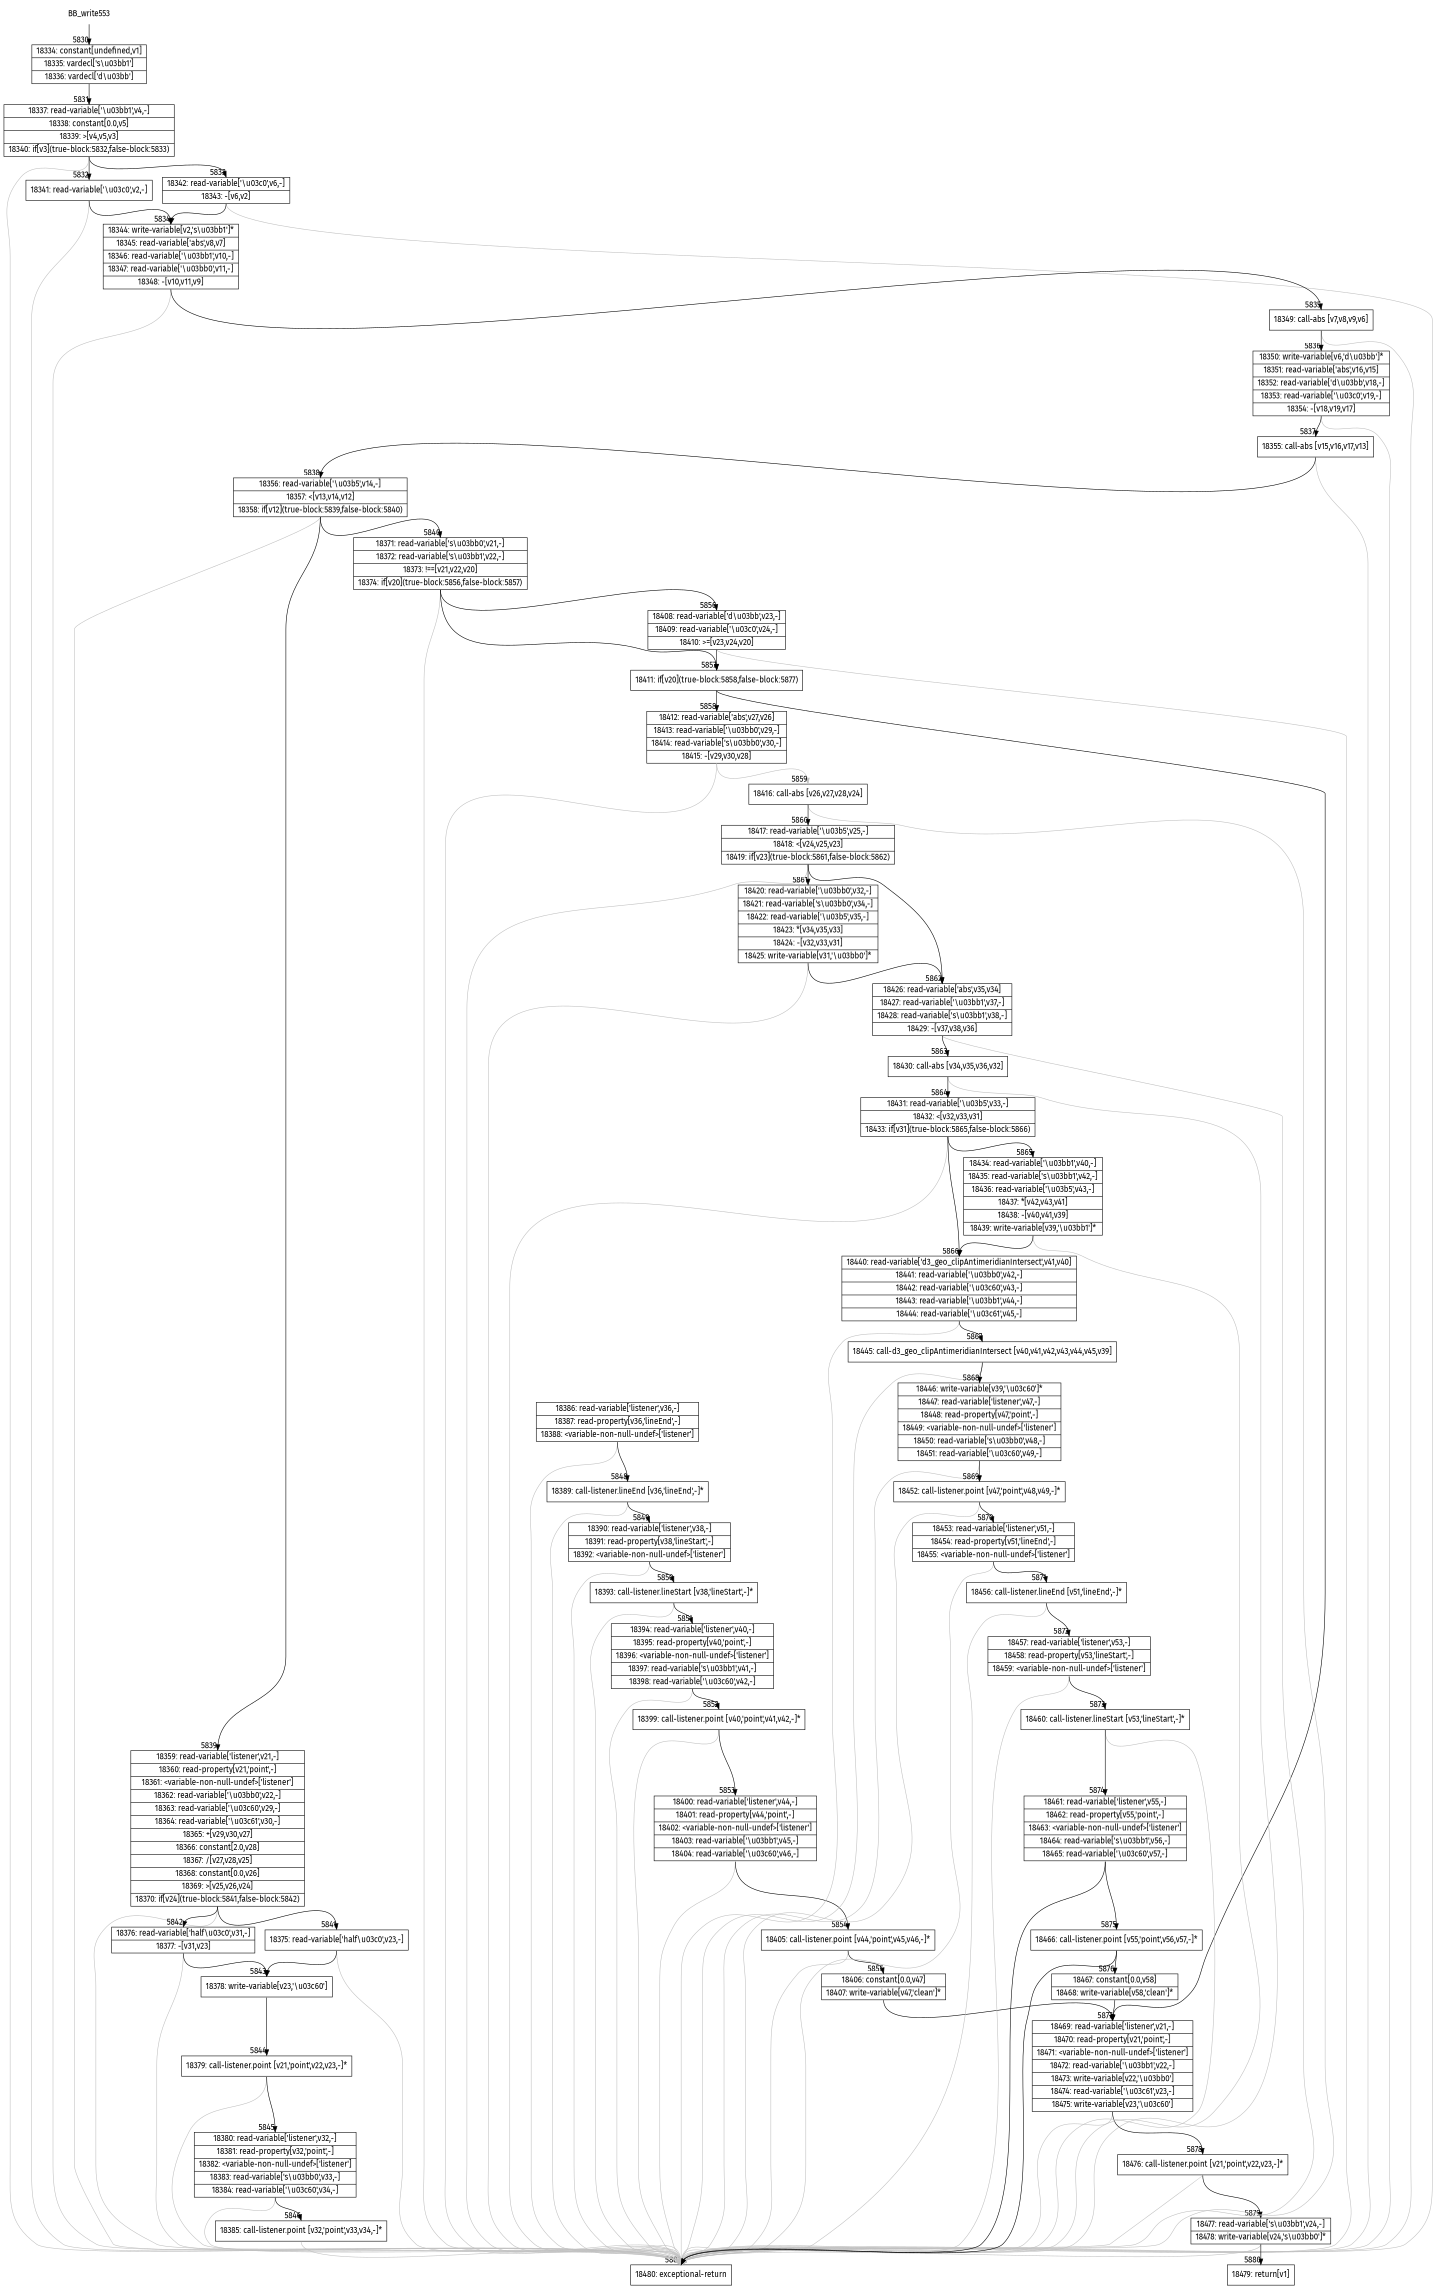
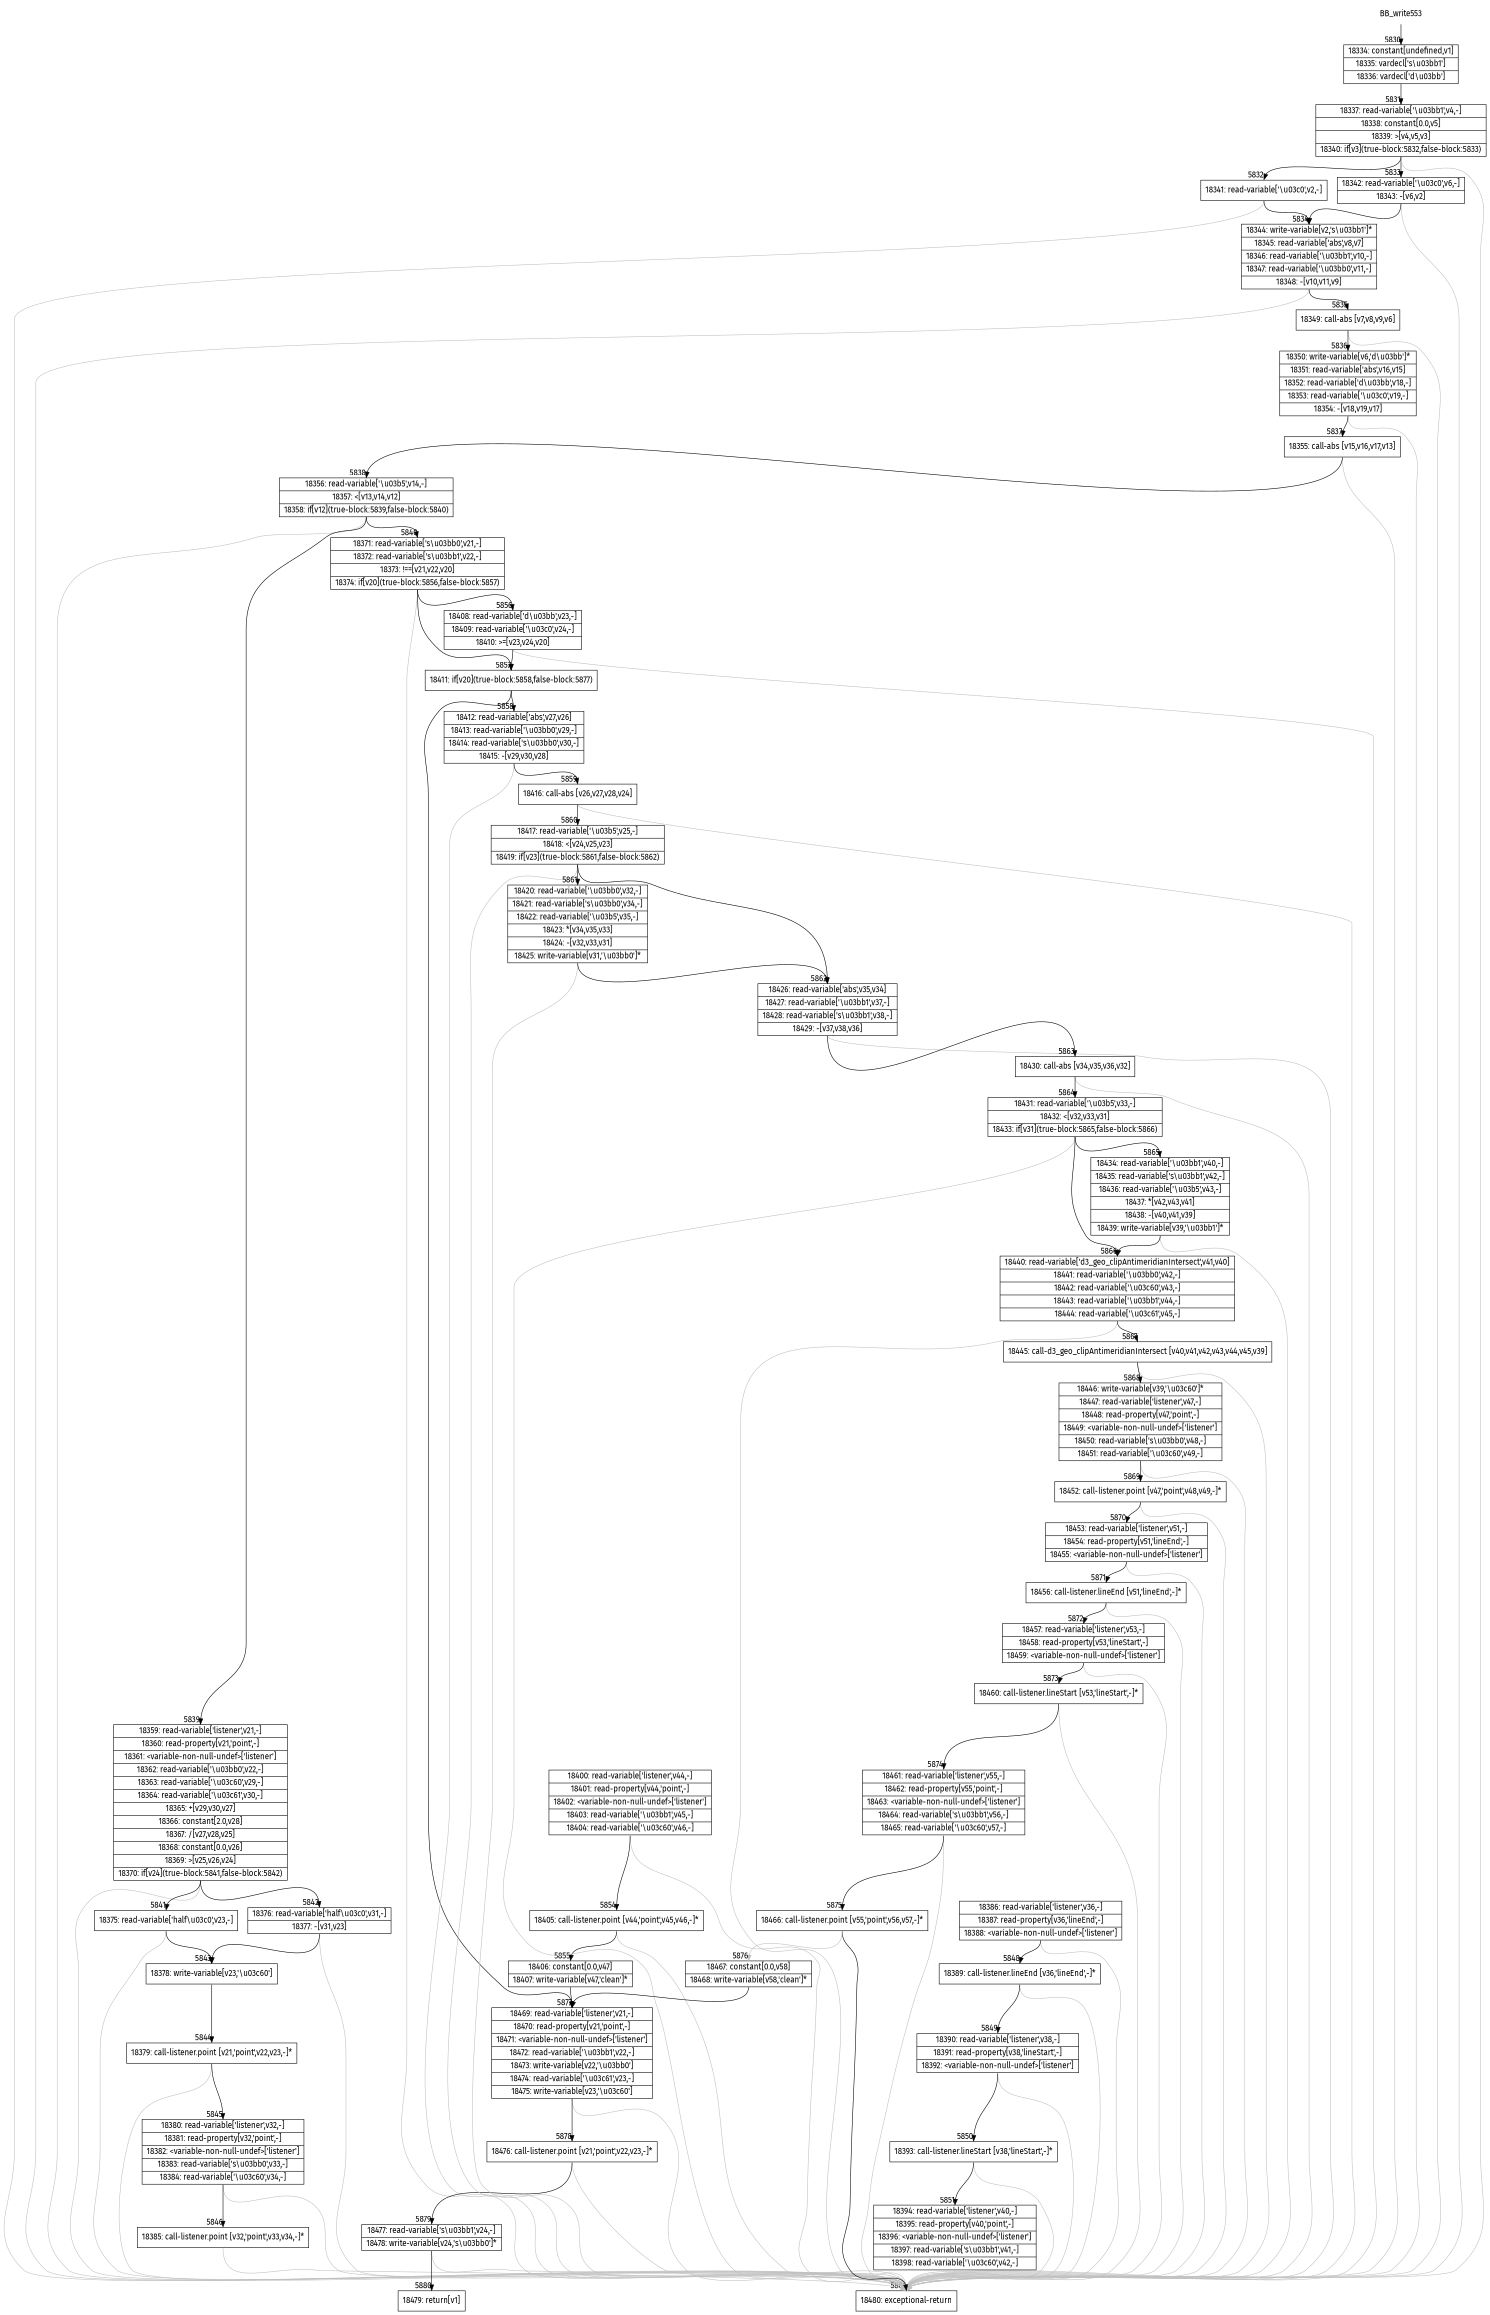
(760, 774) -> (543, 774)
(719, 1720) -> none
(1116, 1959) -> (817, 1948)
(1005, 2182) -> (895, 2073)
